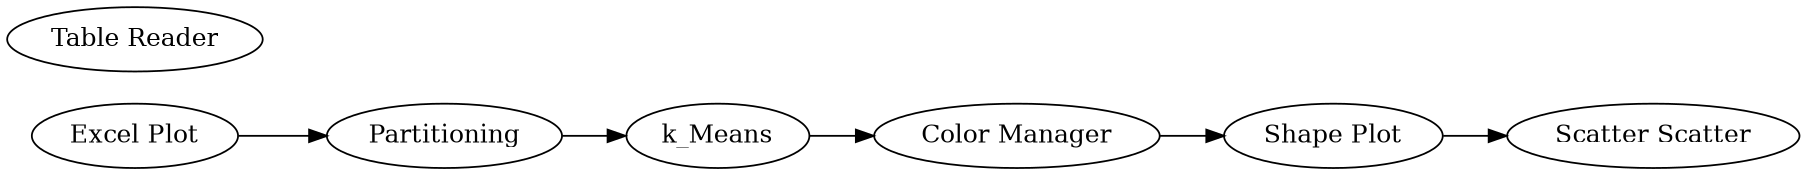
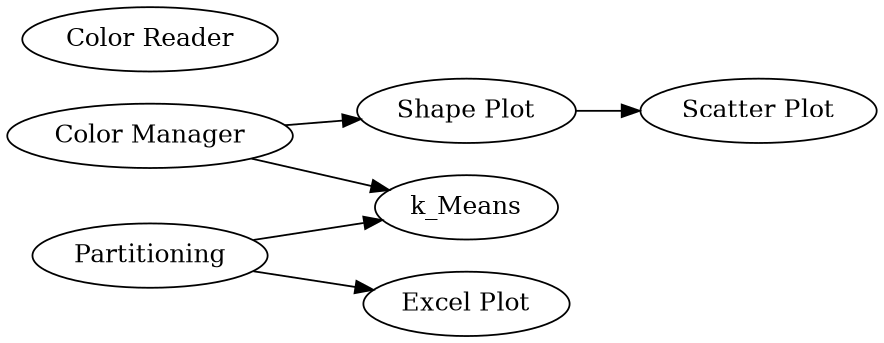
(135, 39) -> (150, 39)
(274, 136) -> (304, 279)
(833, 136) -> (312, 172)
(1653, 136) -> (759, 111)
